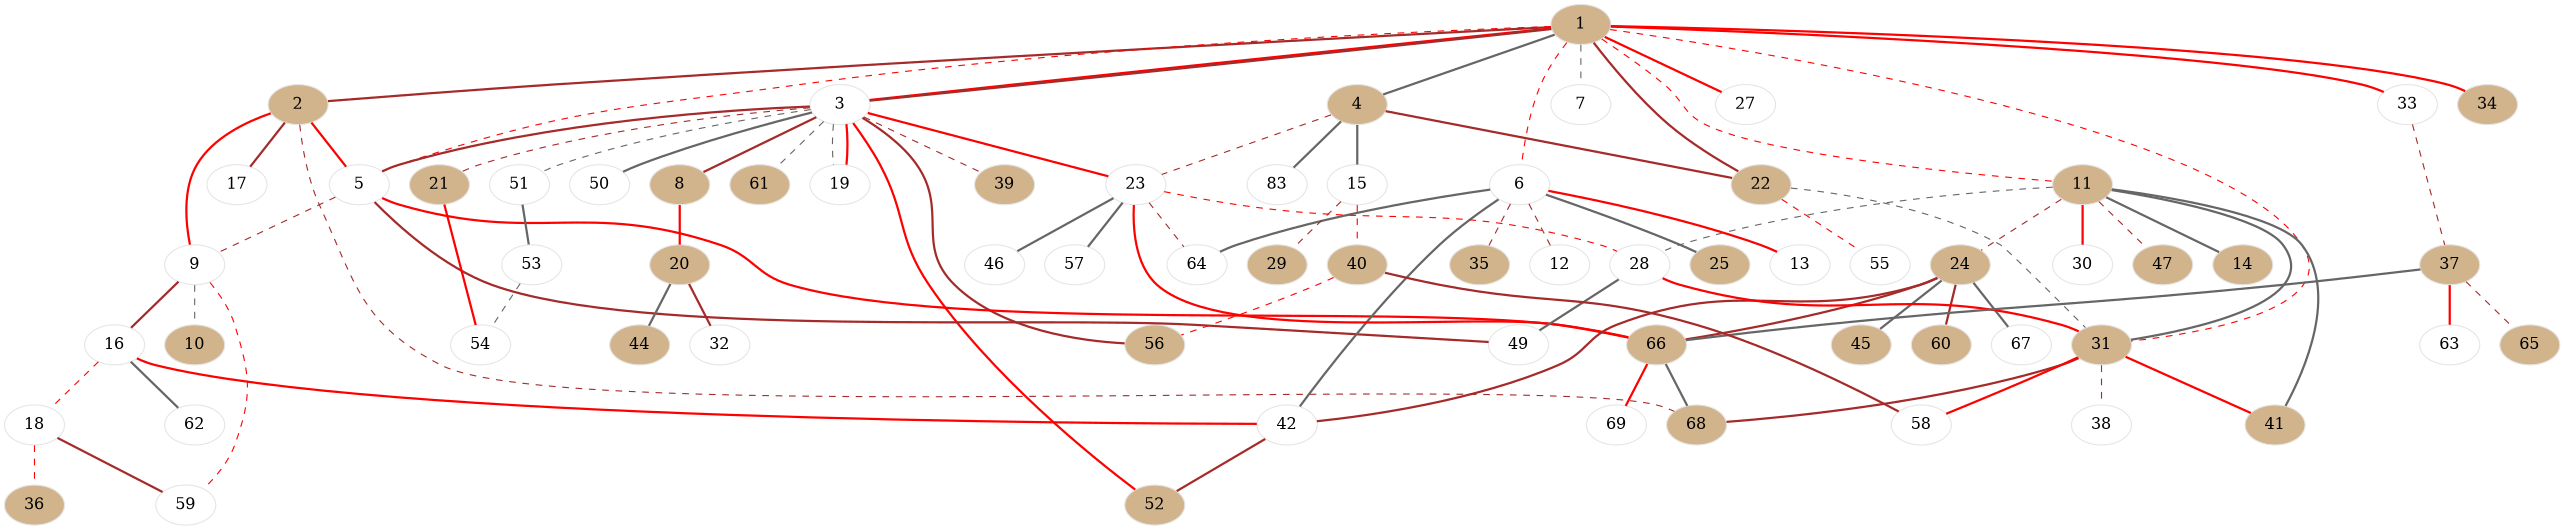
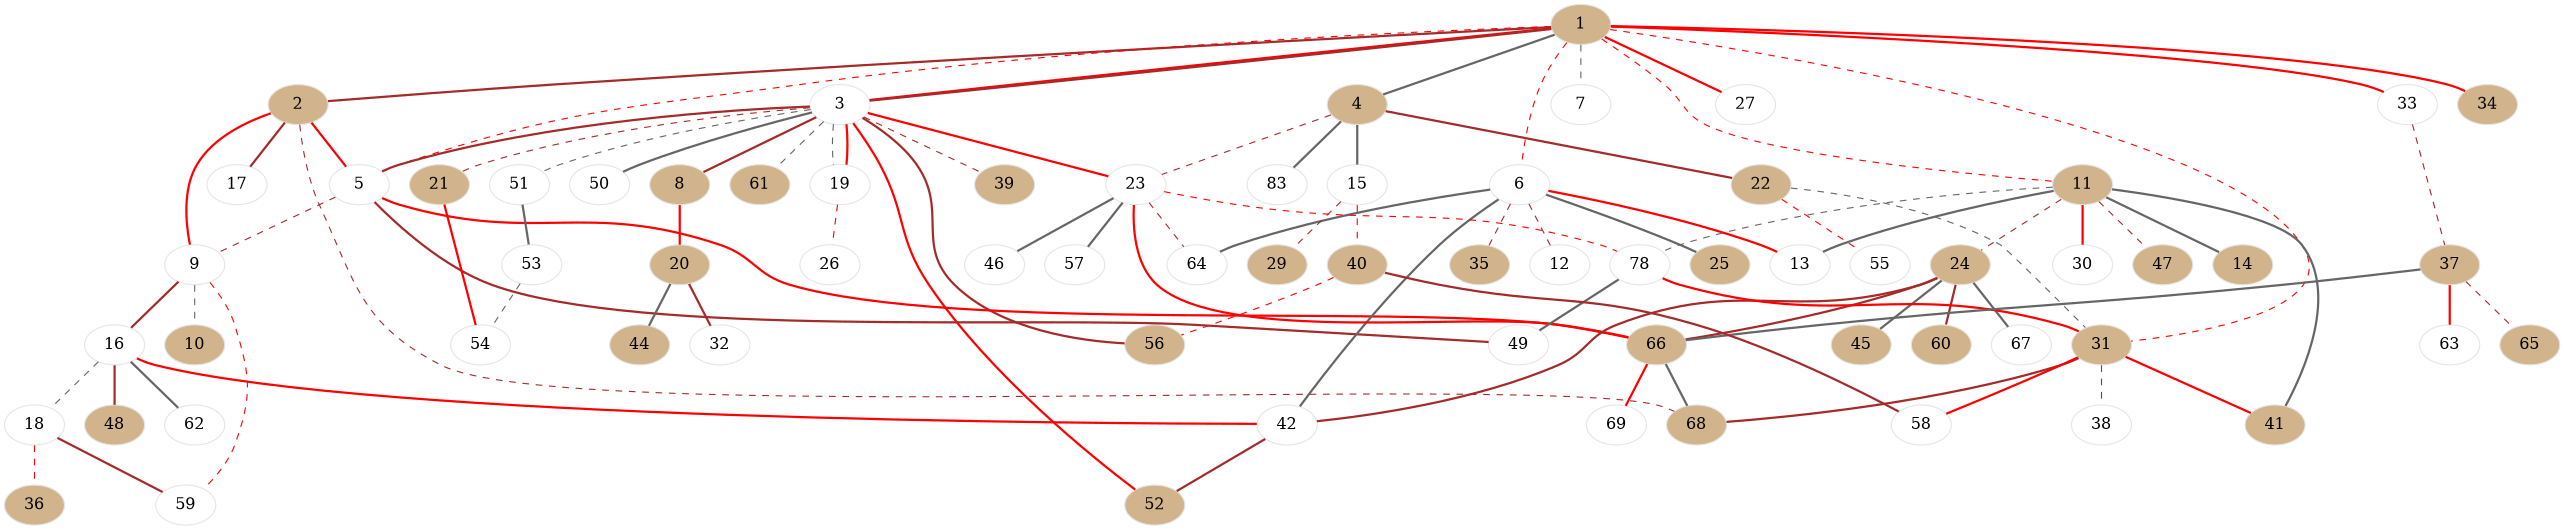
(1659, 115) -> none
(2288, 257) -> (1948, 213)
none -> (830, 265)
(1640, 265) -> (1640, 265)
(75, 385) -> (75, 385)
none -> (115, 425)
